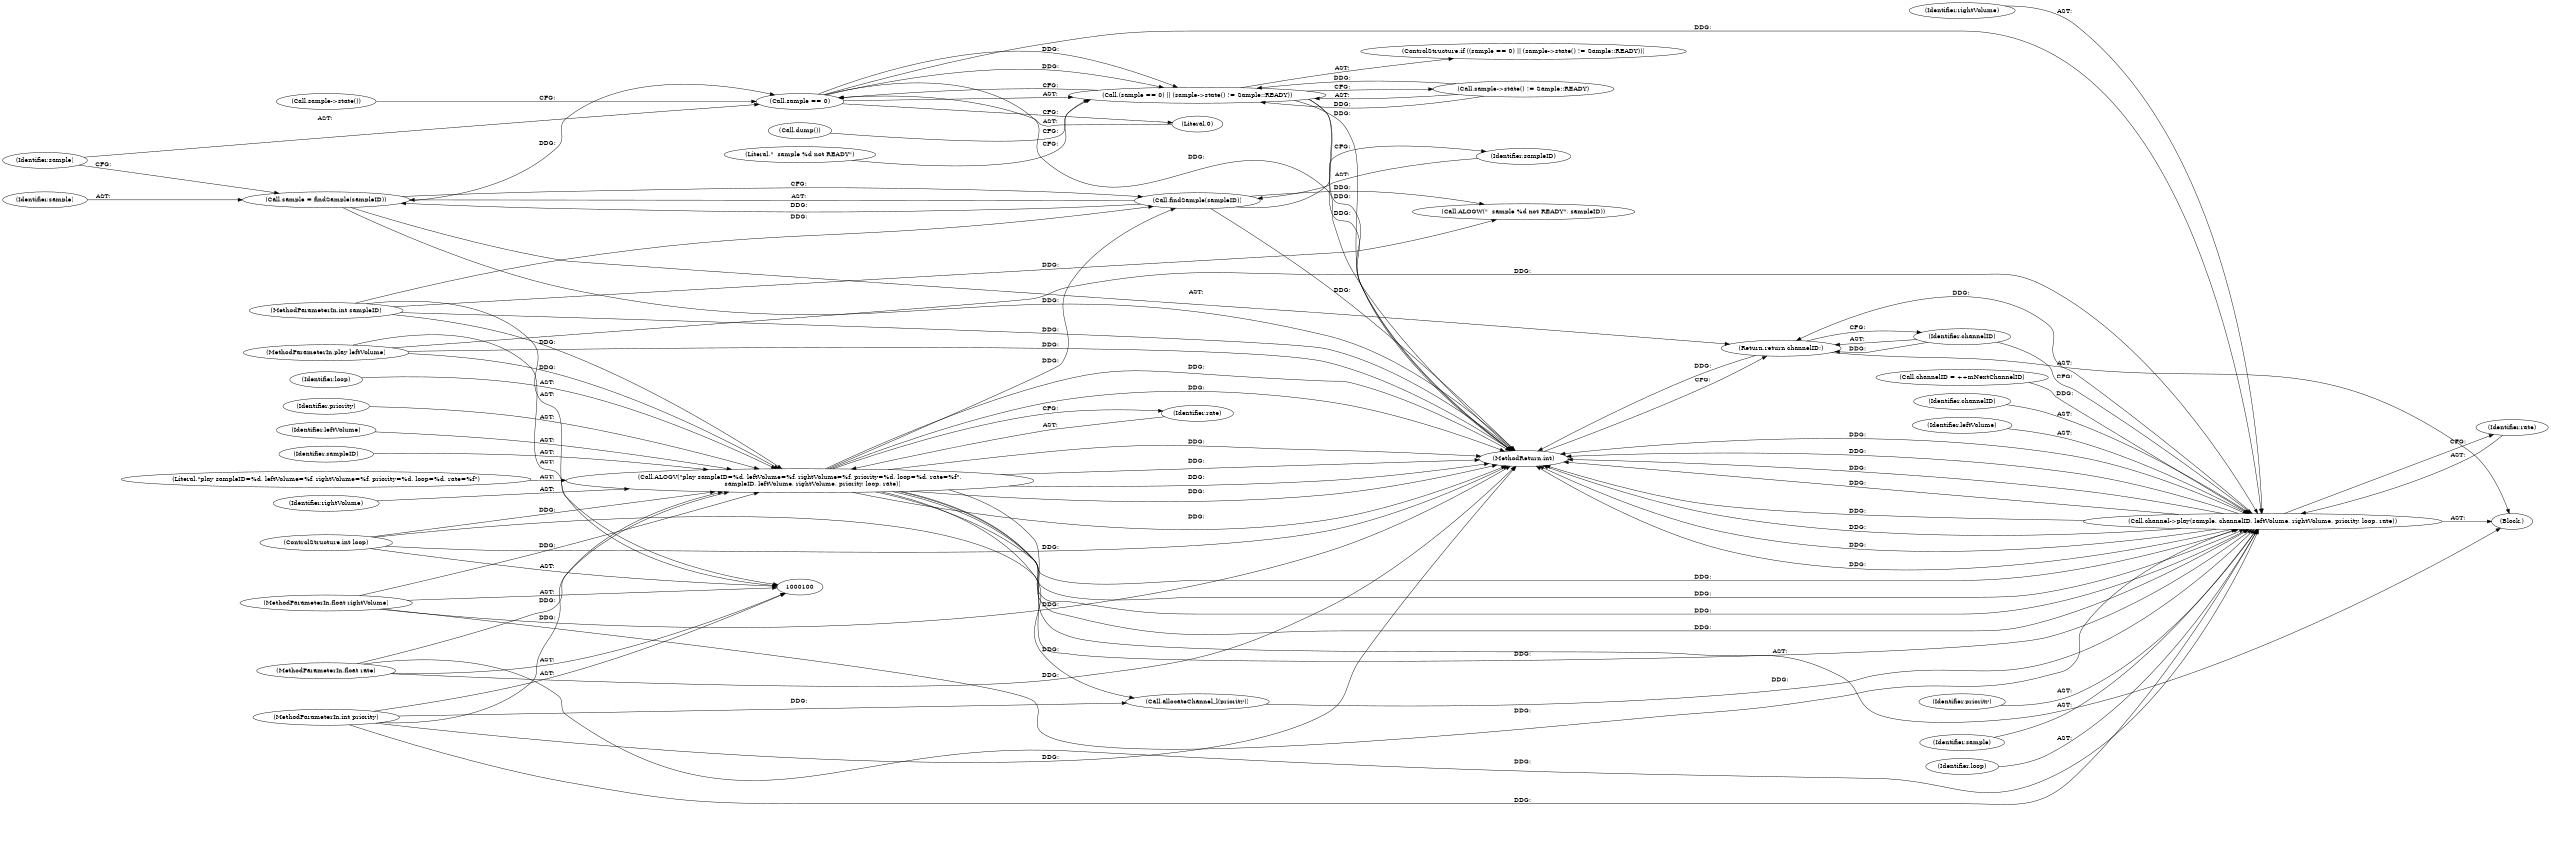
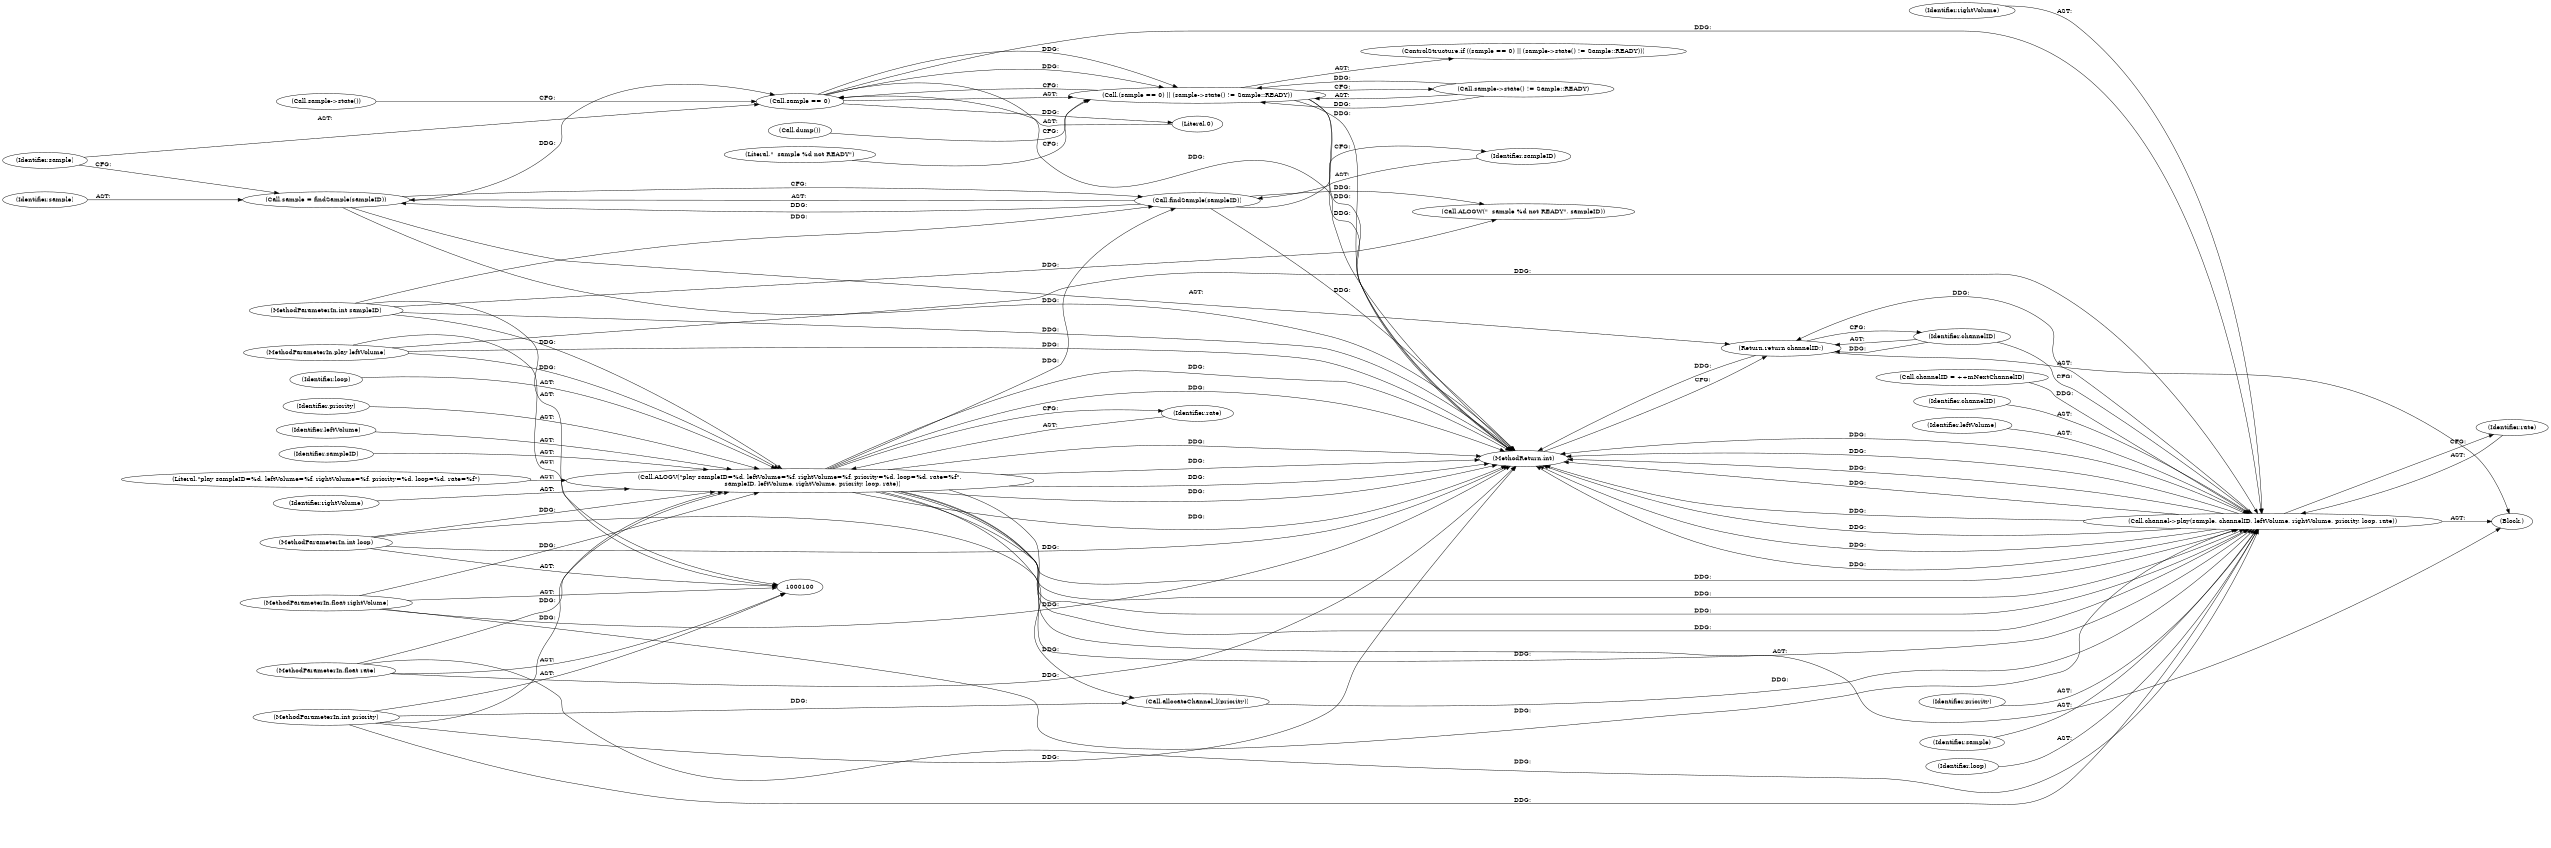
(1051, 112) -> (1051, 112)
(326, 543) -> (326, 543)
